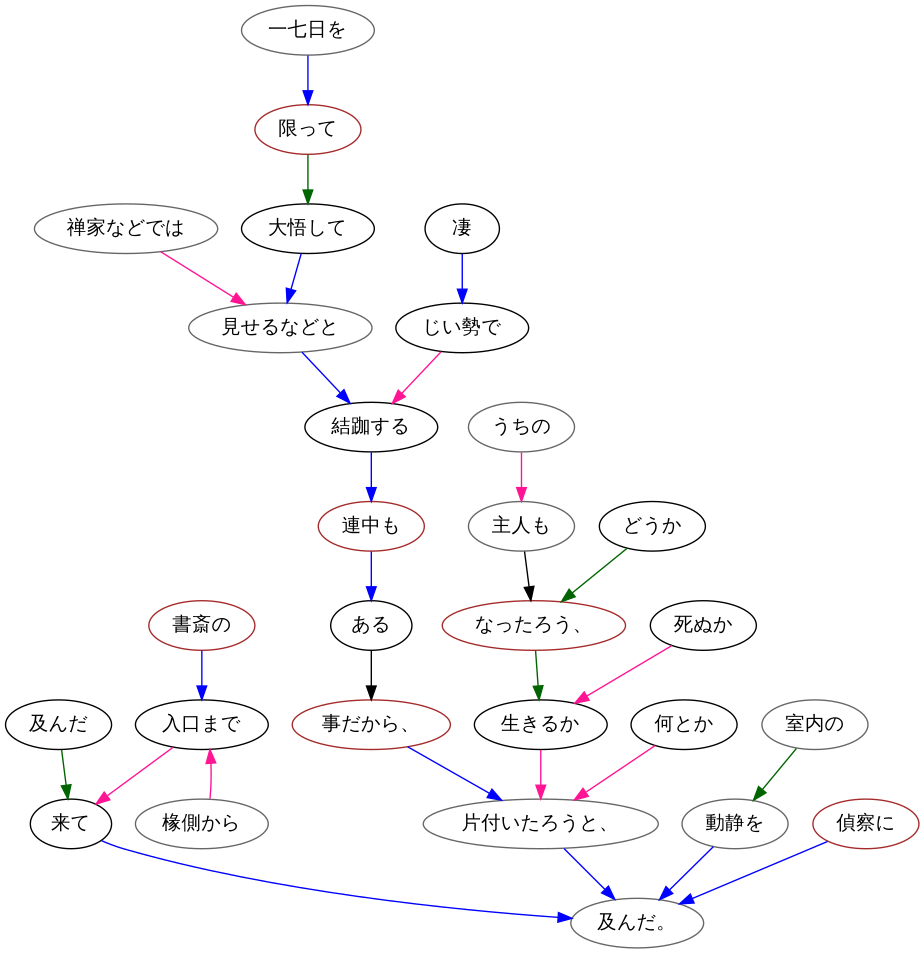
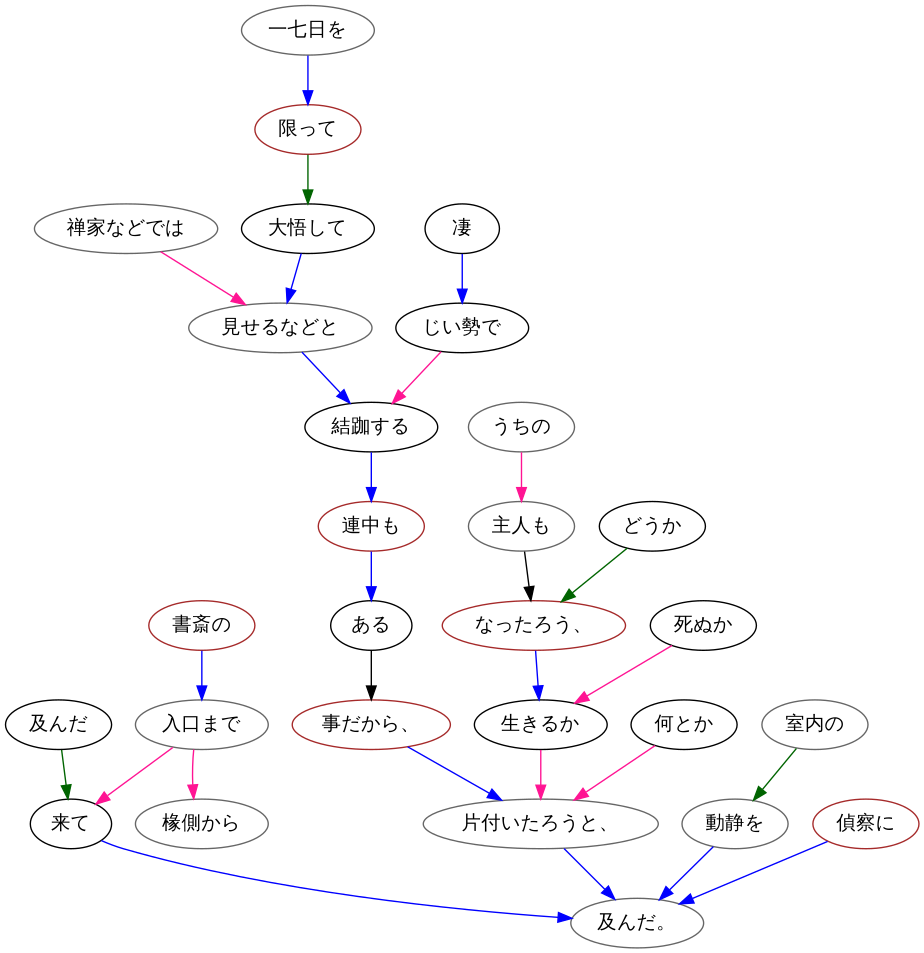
(537, 668) -> (537, 668)
(202, 725) -> (202, 725)
(211, 781) -> (193, 767)
